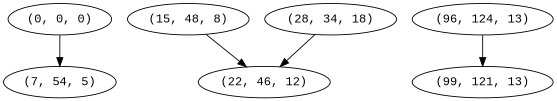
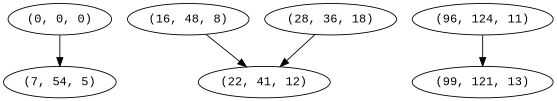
(188, 19) -> (188, 19)
(331, 19) -> (331, 19)
(483, 19) -> (483, 19)
(264, 82) -> (264, 82)
